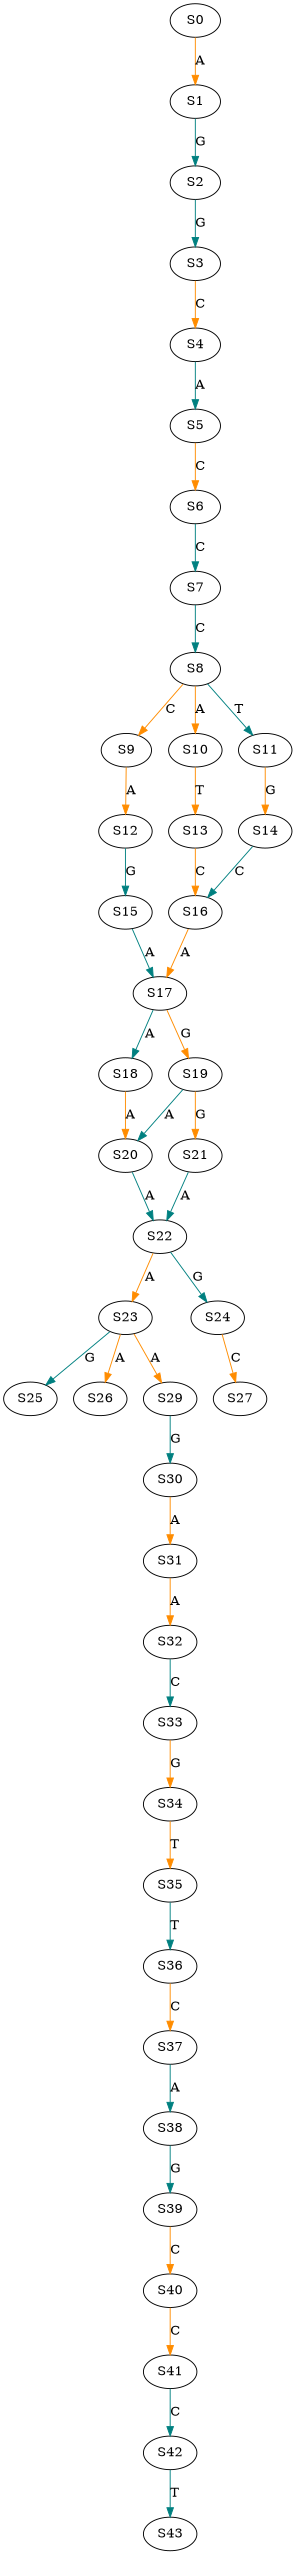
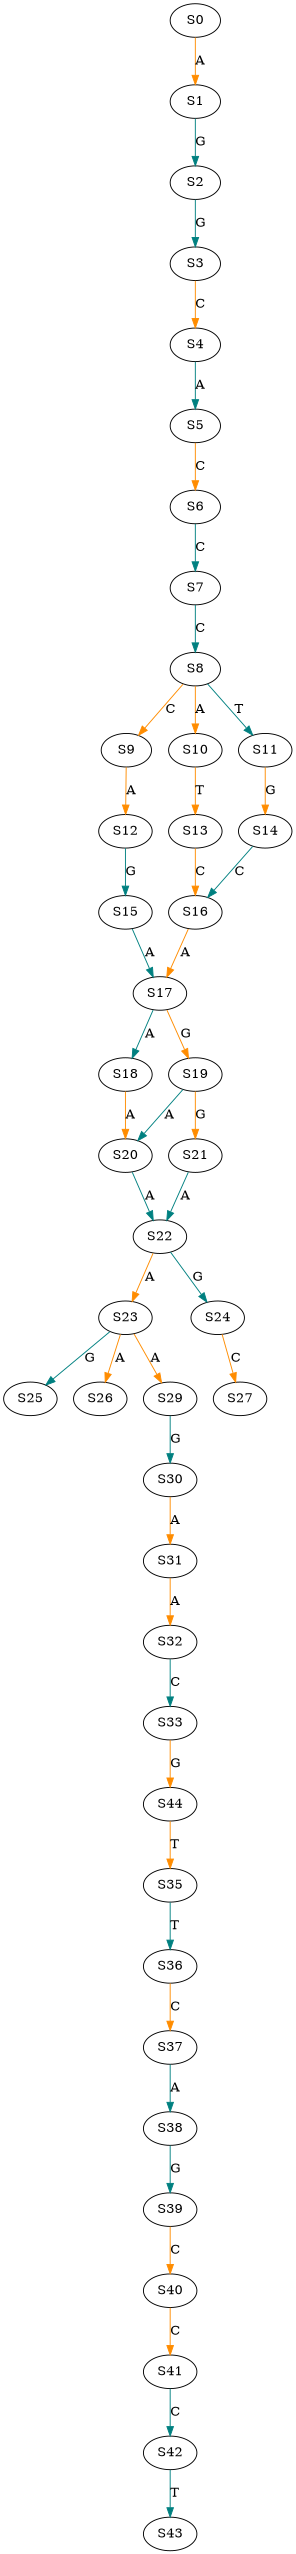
(170, 1804) -> (170, 1804)
